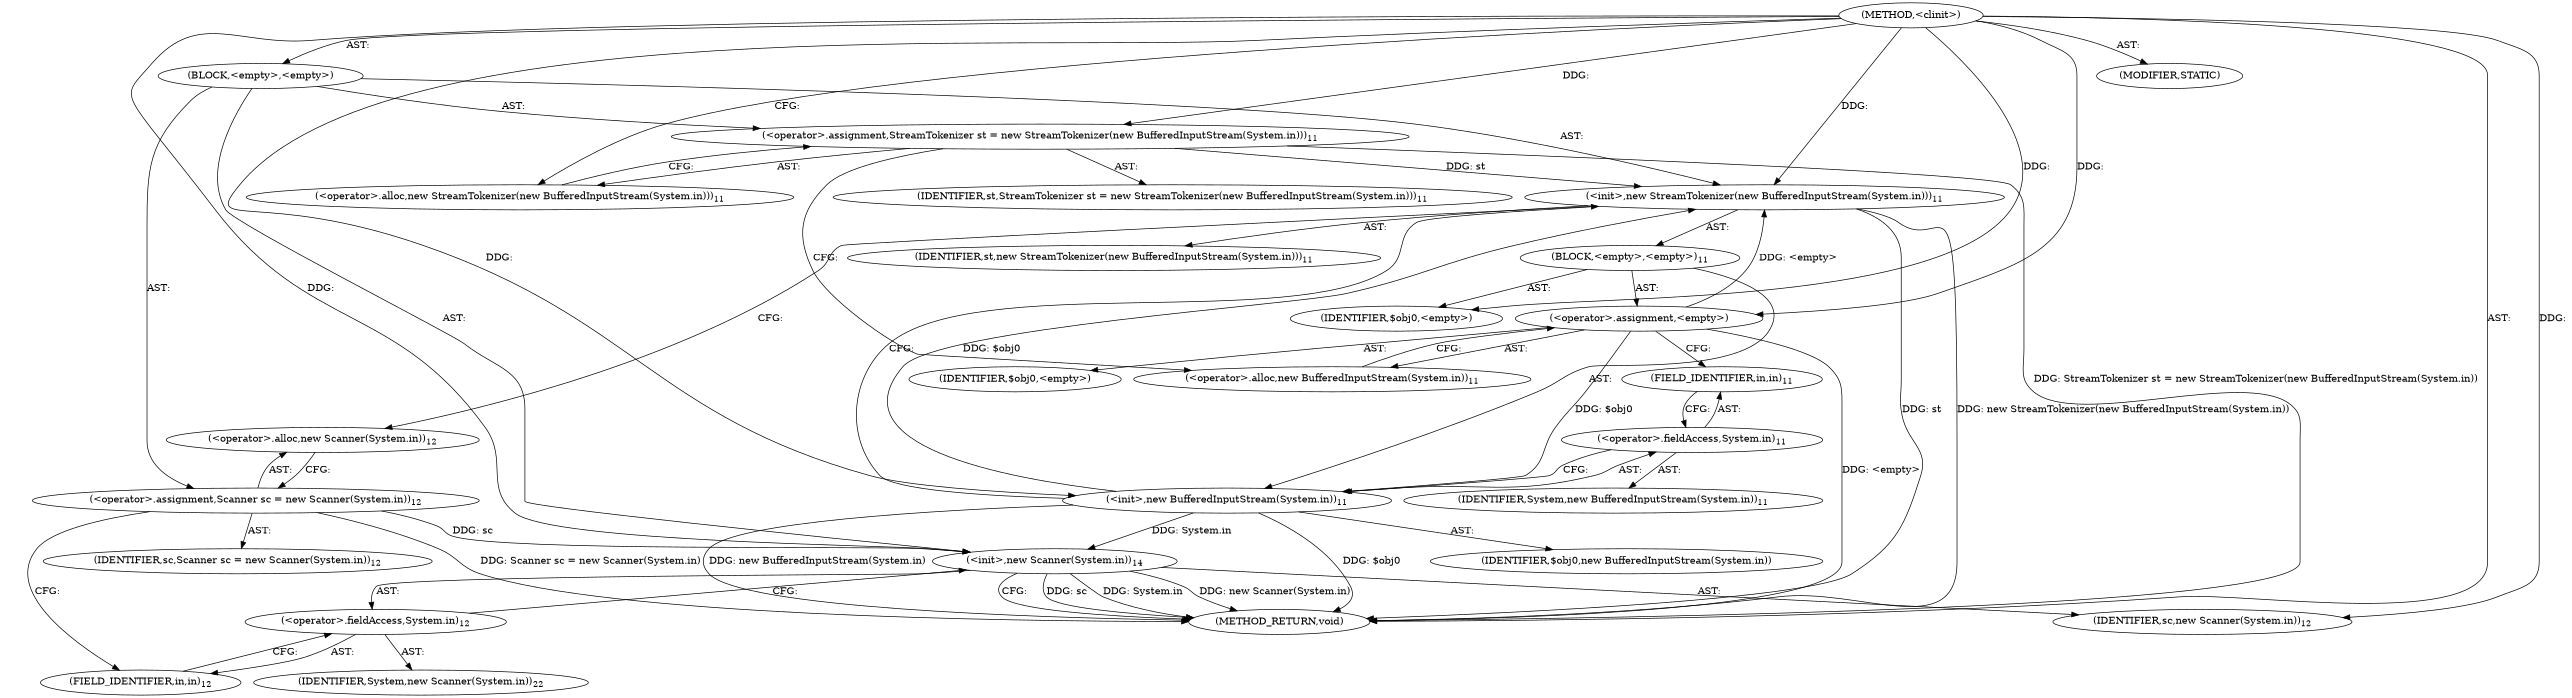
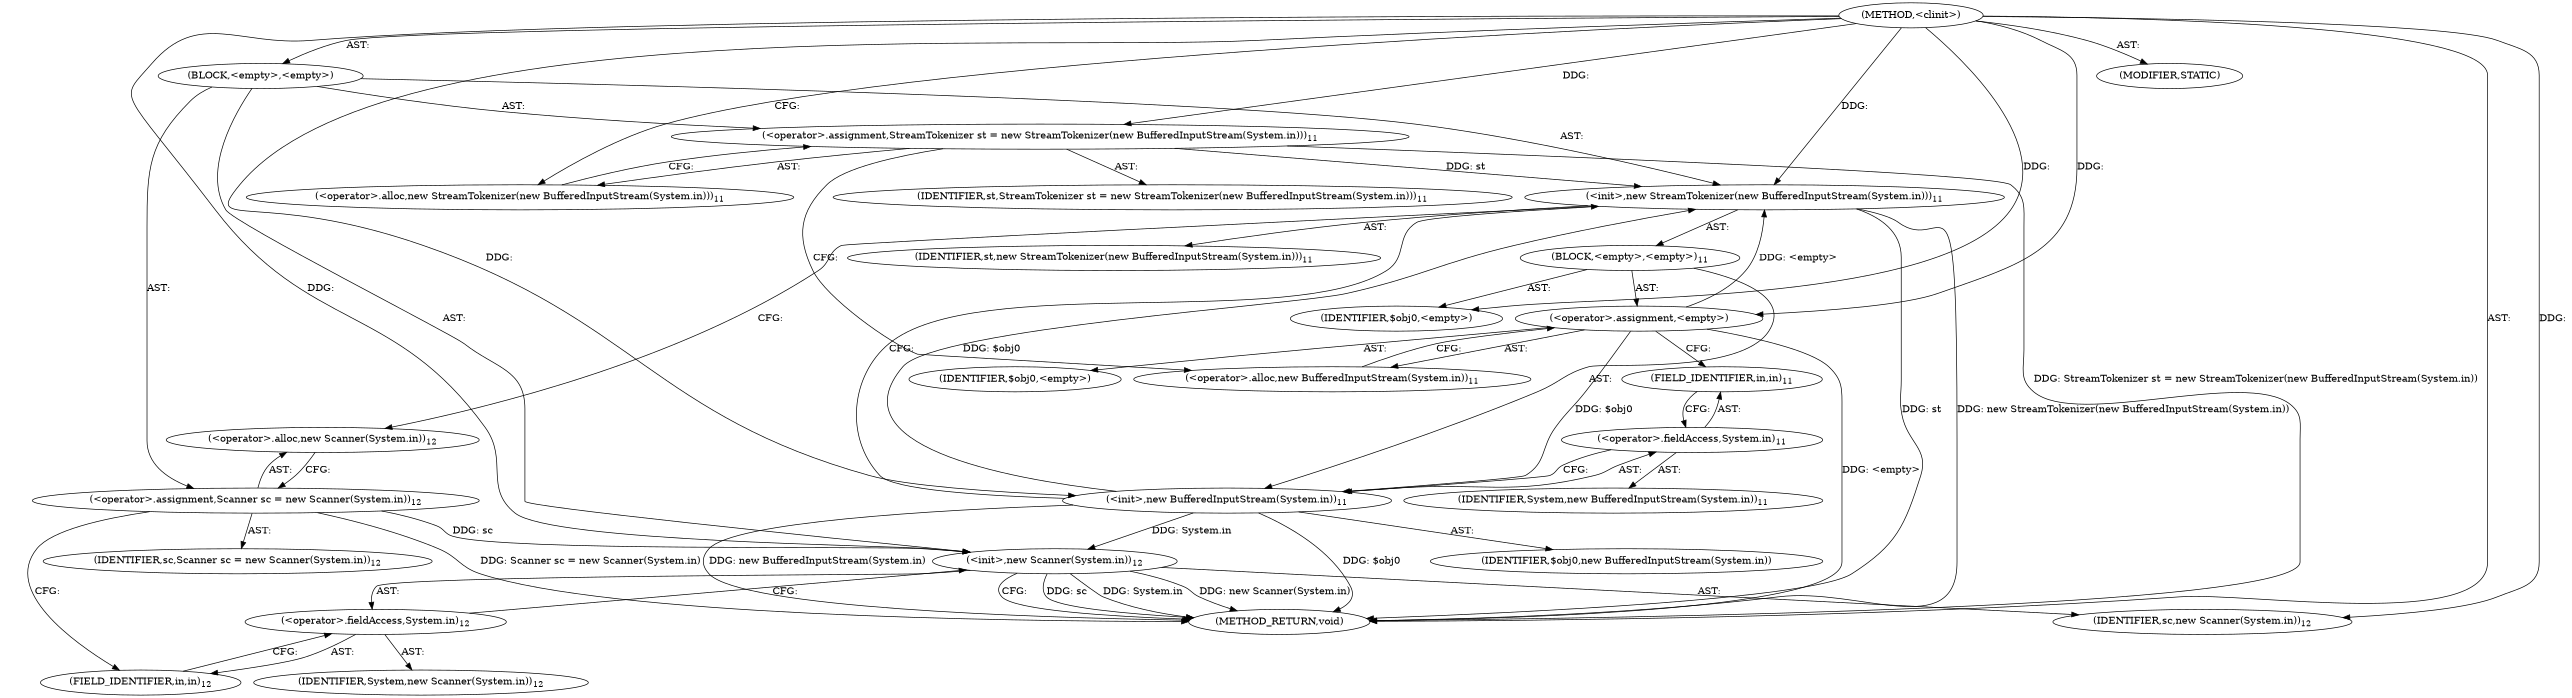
(1138, 560) -> (1138, 560)
(538, 682) -> (538, 682)
